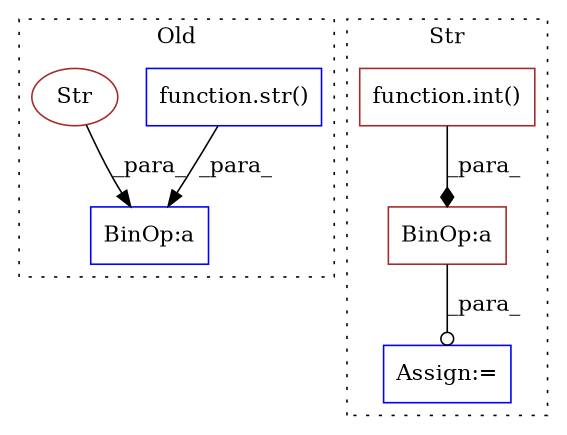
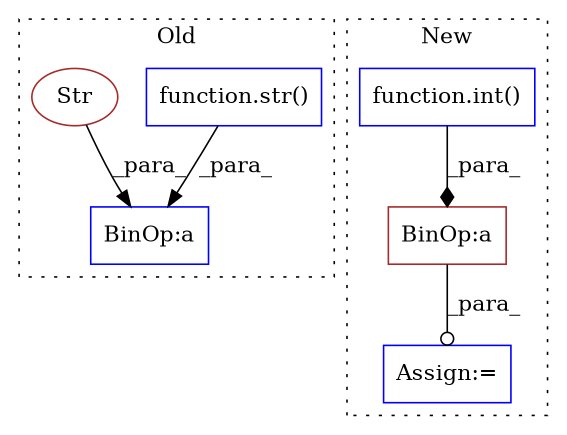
(447, 37) -> (447, 37)
(447, 97) -> (447, 97)
